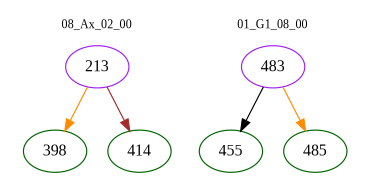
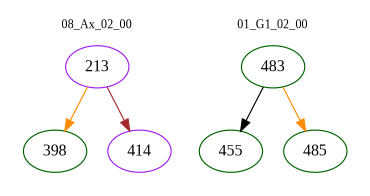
(273, 25) -> (273, 25)
(273, 67) -> (273, 67)
(139, 151) -> (139, 151)
